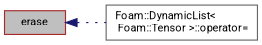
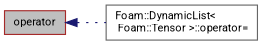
(35, 23) -> (35, 23)
